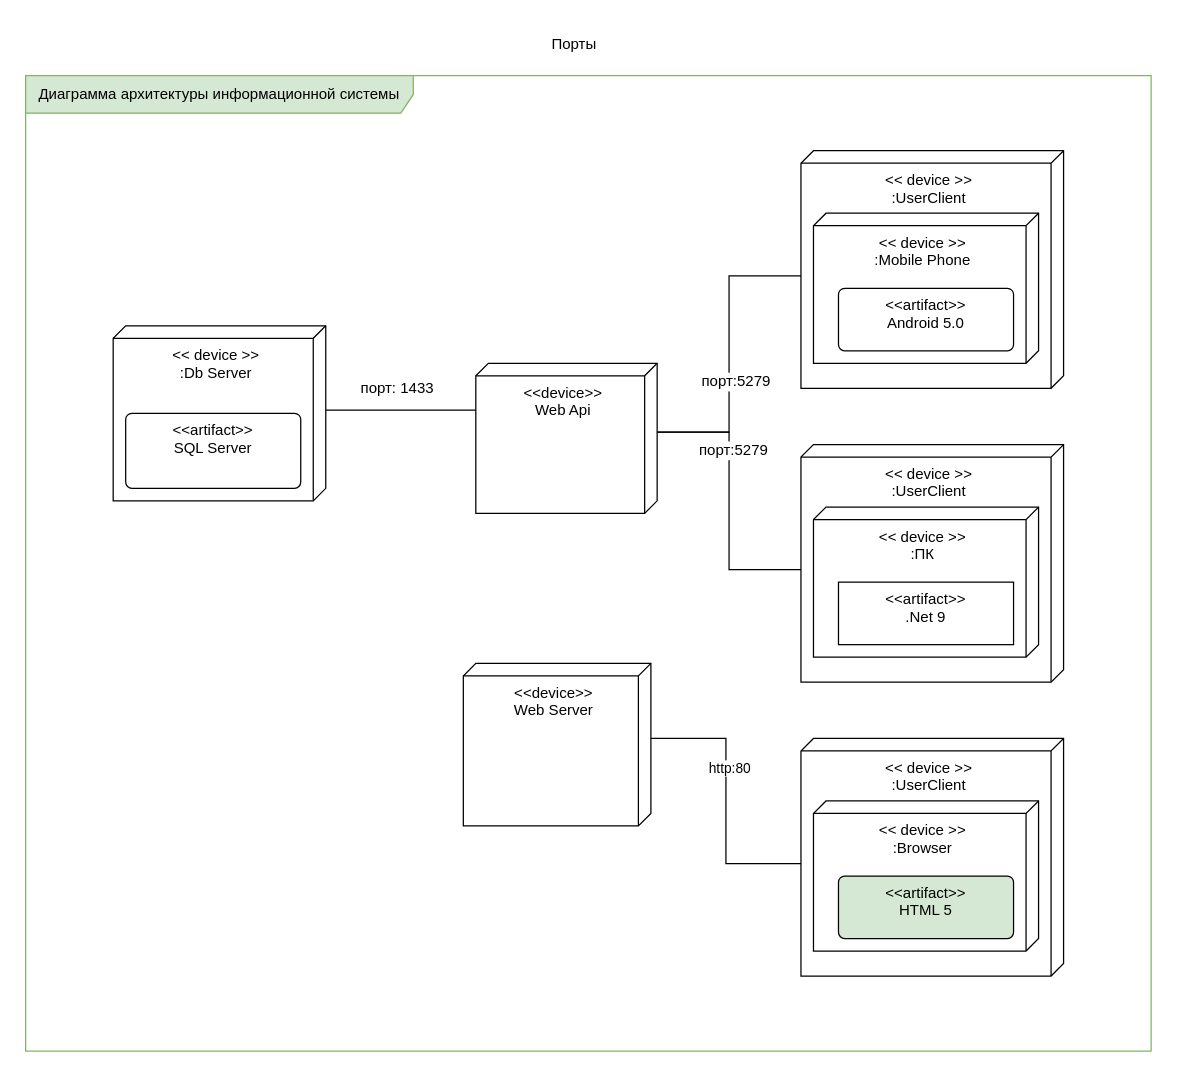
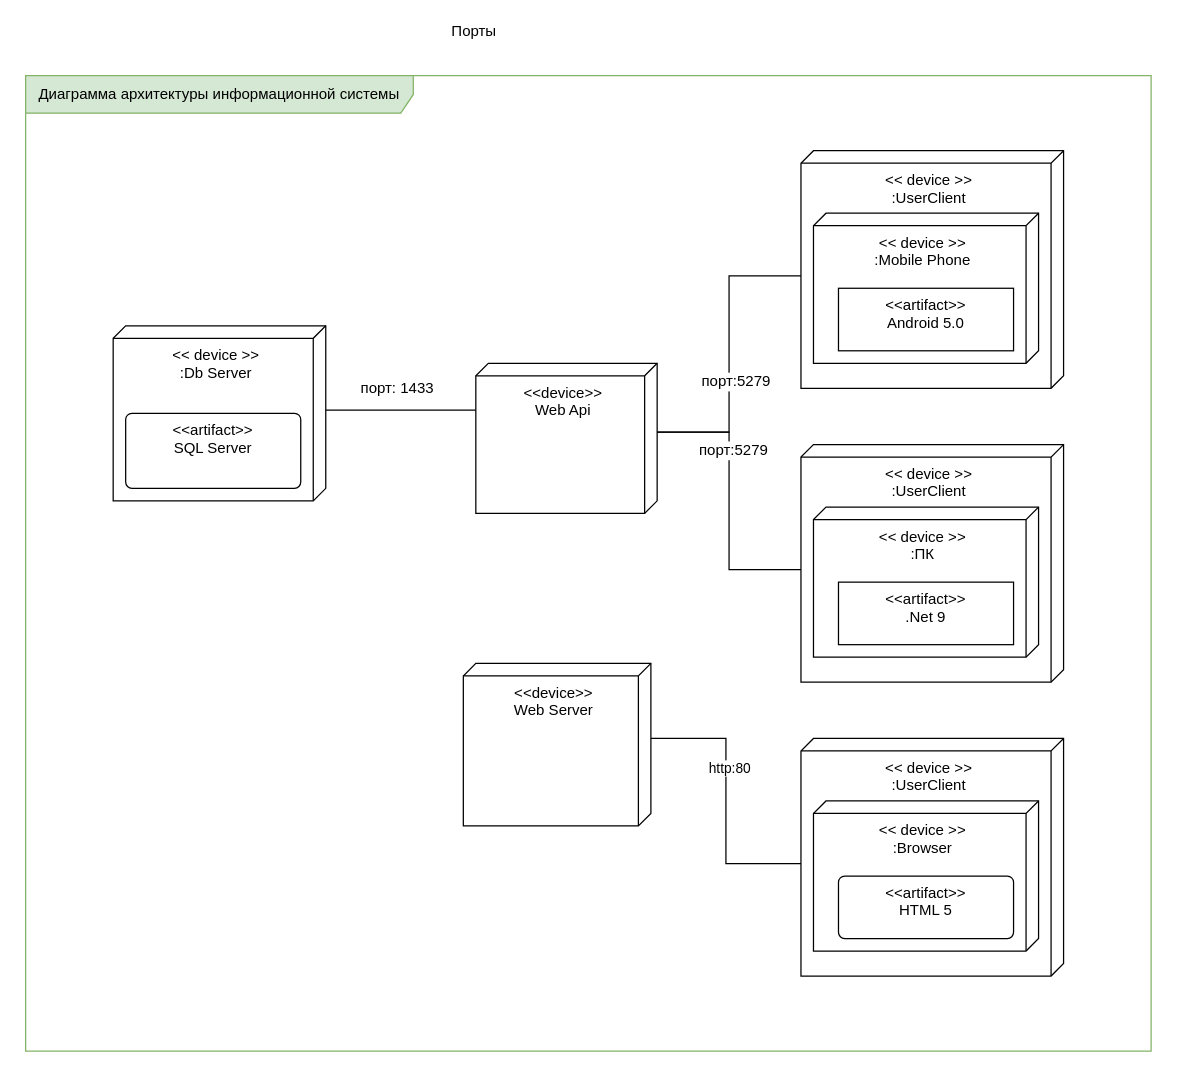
(576, 44) -> (476, 32)
(926, 319) -> (926, 319)
(926, 907) -> (926, 907)
